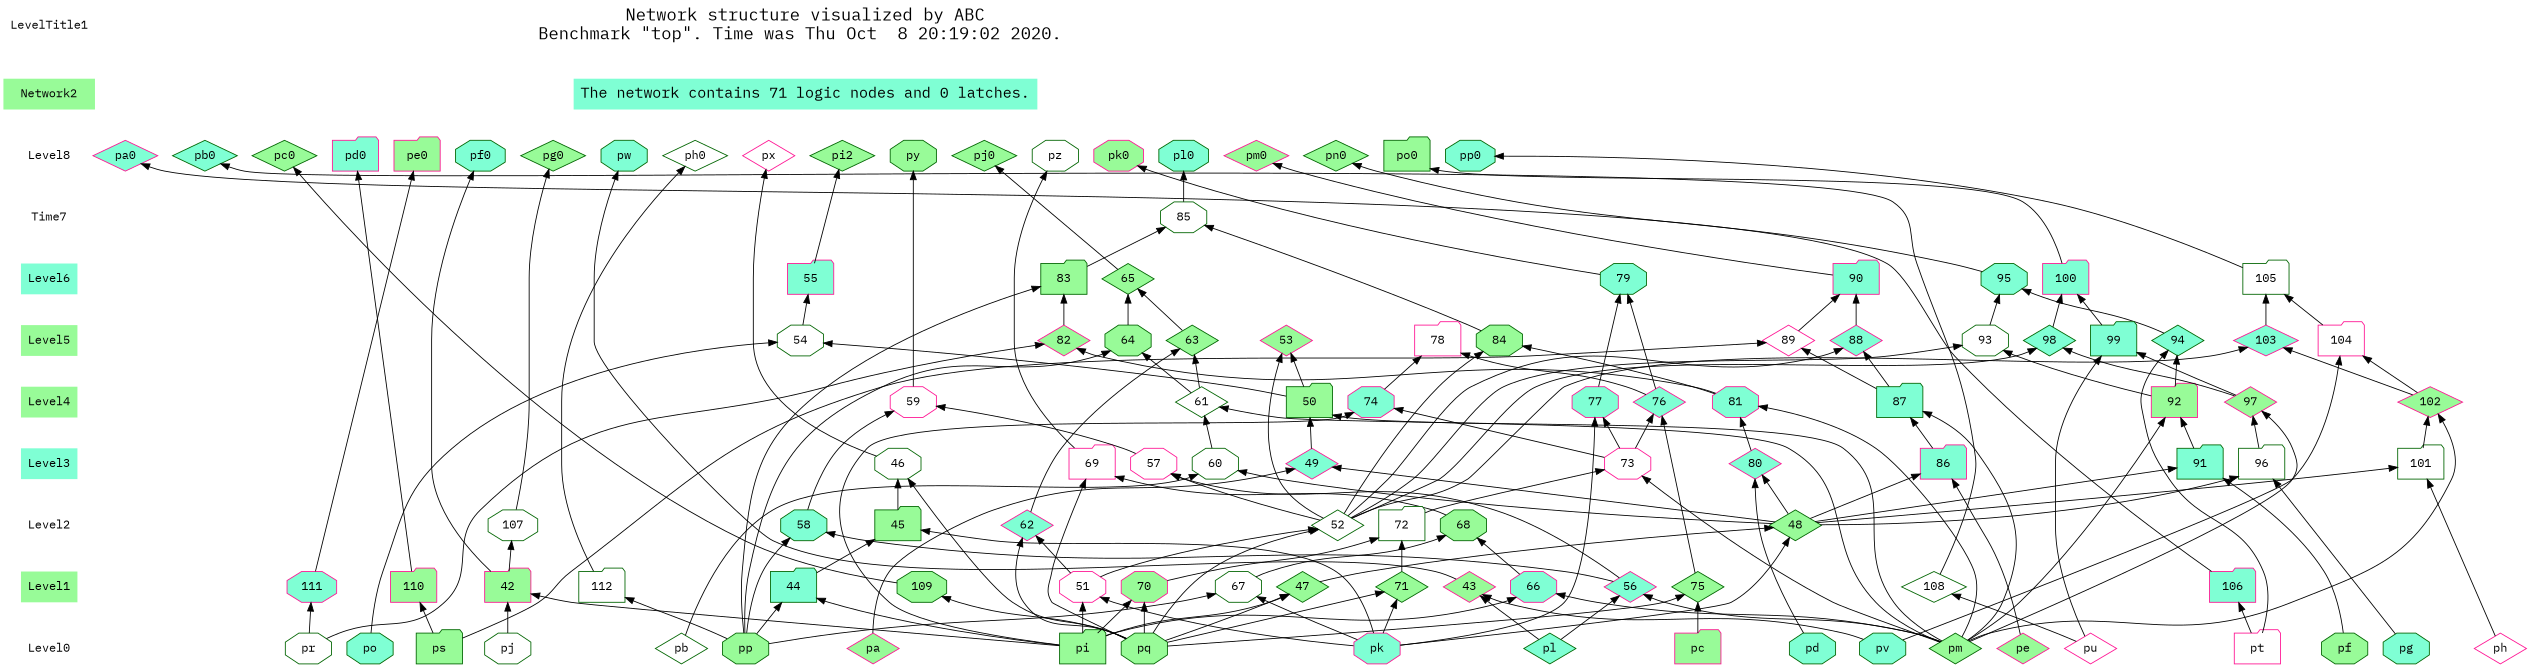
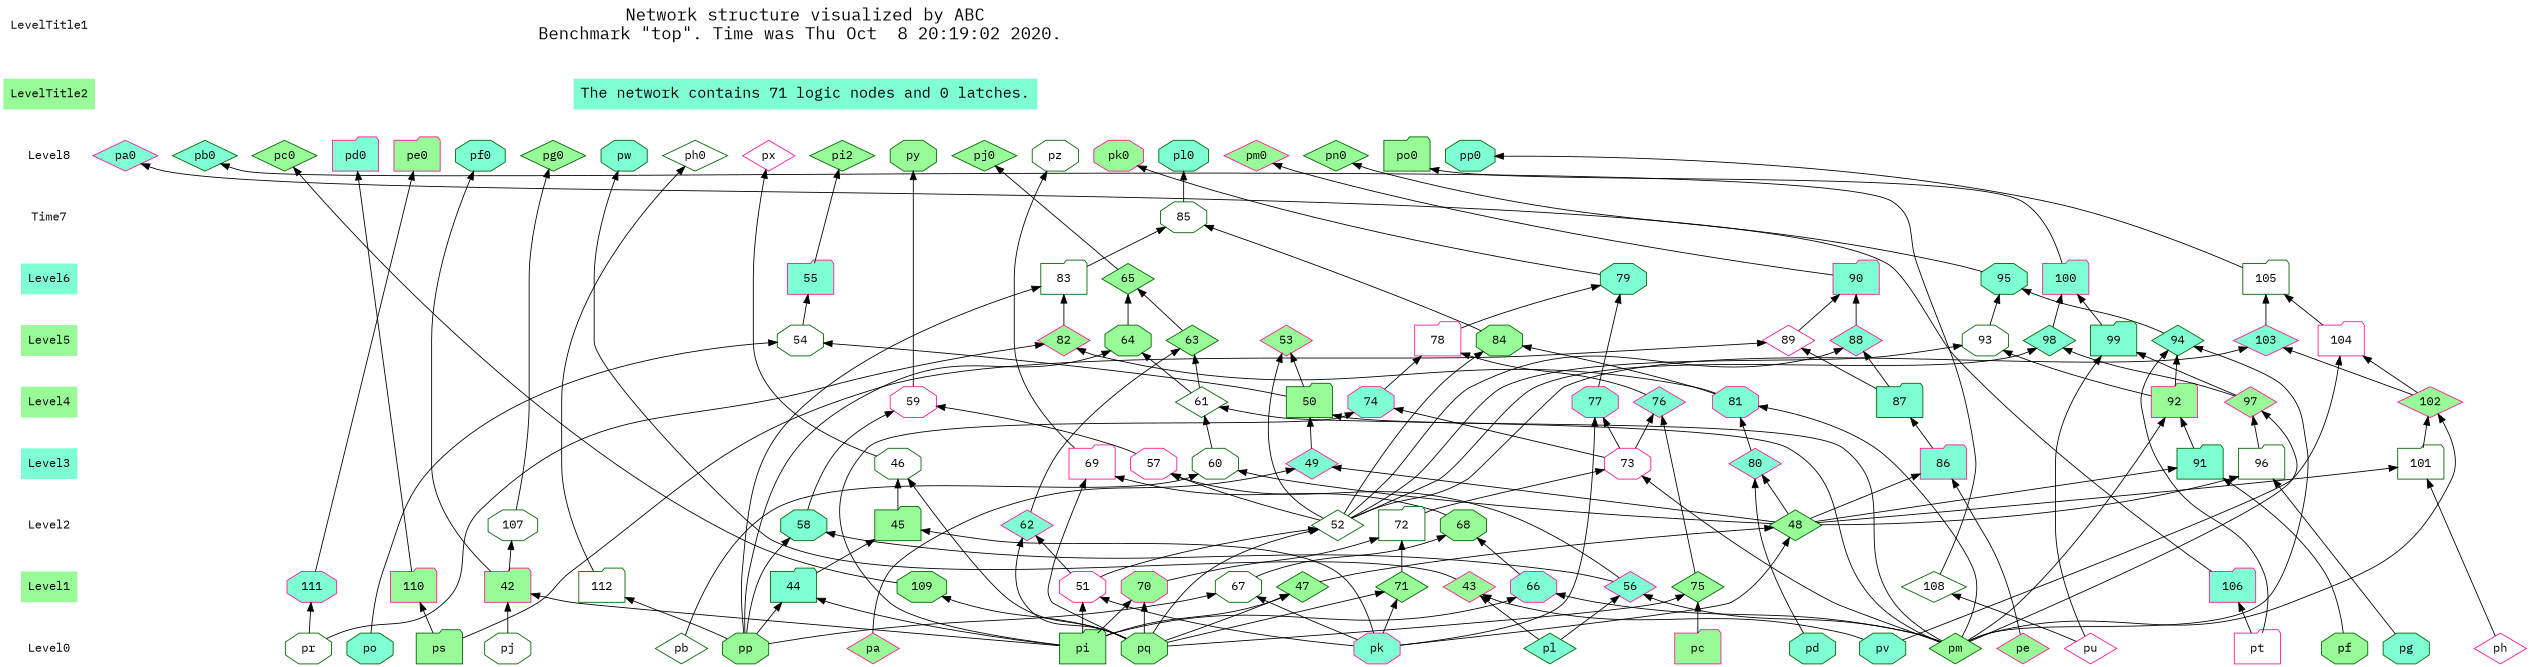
(49, 94) -> (49, 94)
(1064, 279) -> (1064, 279)
(1642, 344) -> (1526, 306)
(2014, 527) -> (2279, 581)
